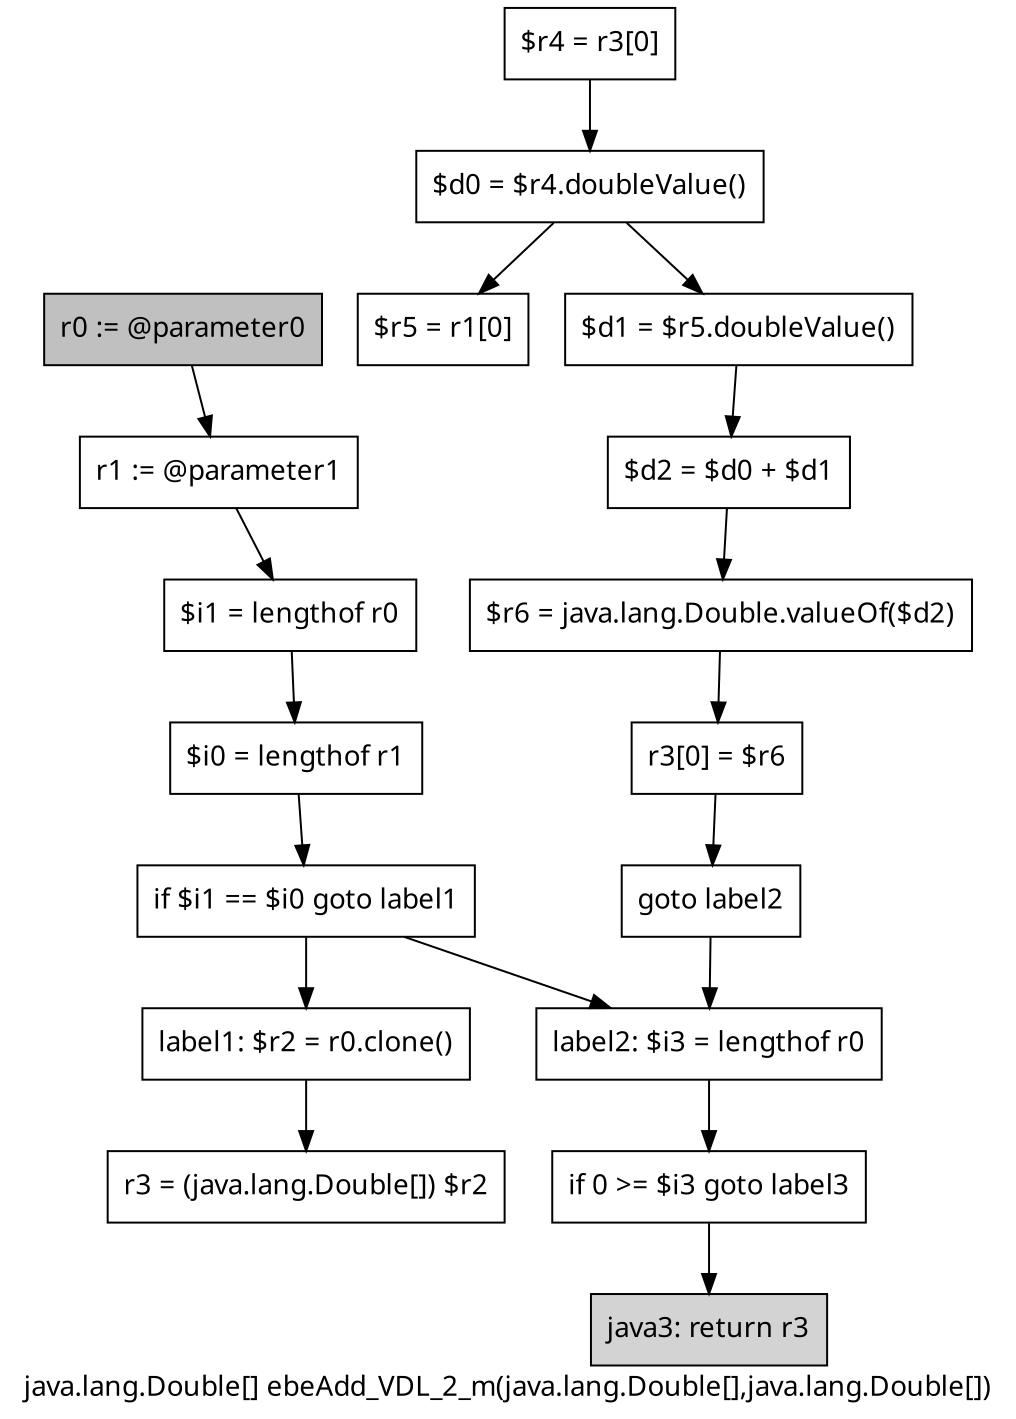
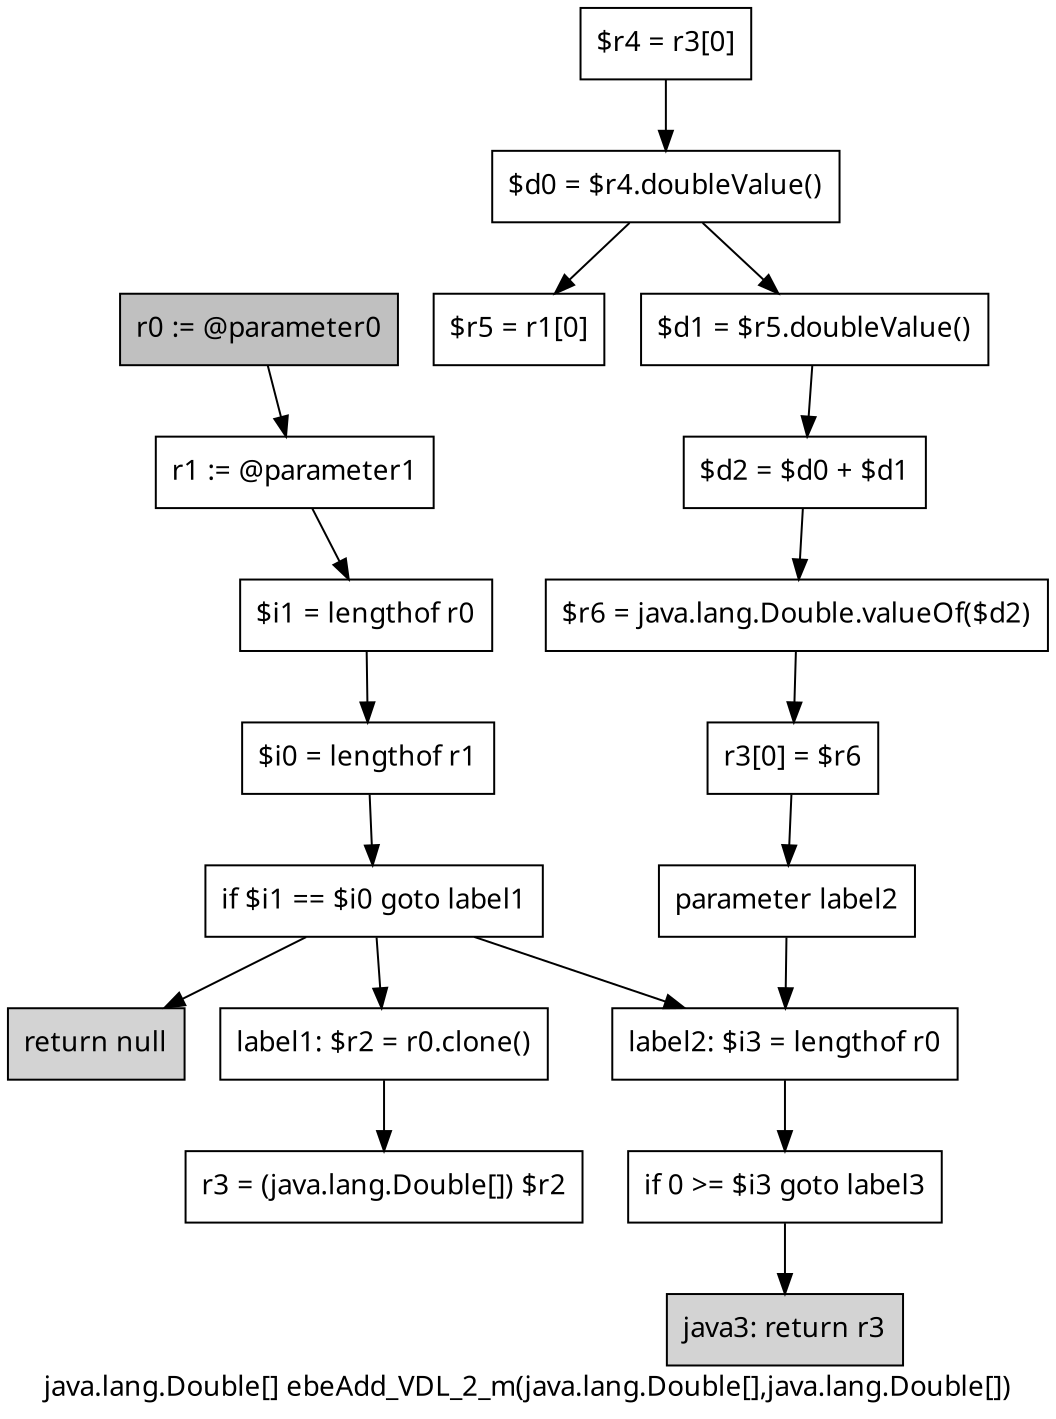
(711, 901) -> (787, 901)
none -> (96, 1044)
